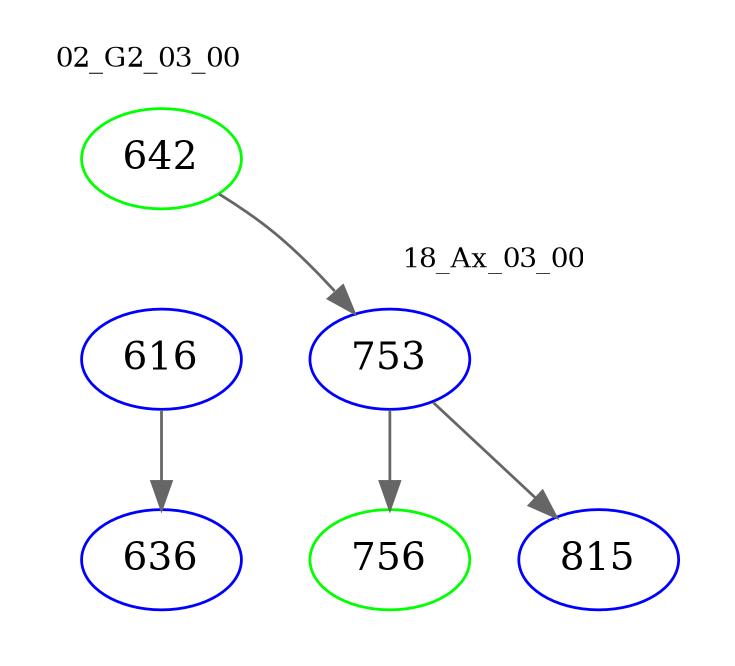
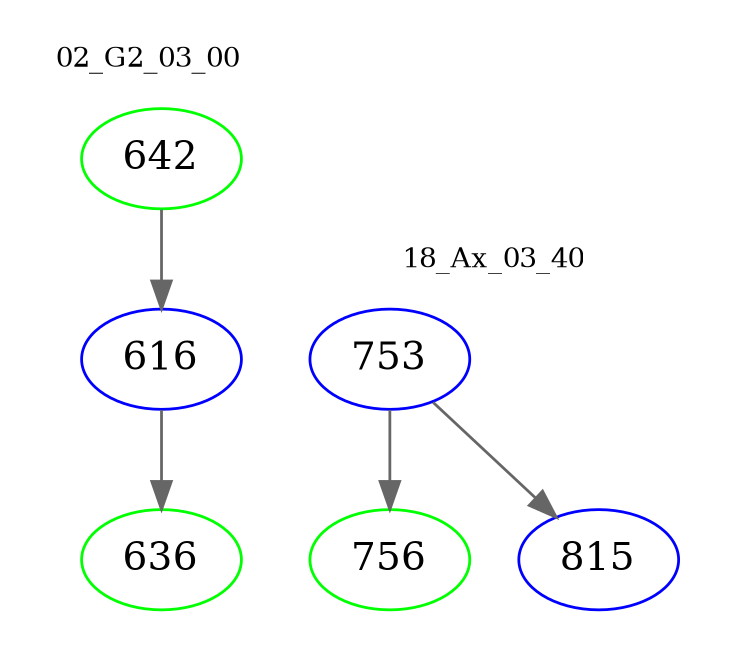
(494, 260) -> (494, 260)
(306, 261) -> (162, 245)
(162, 560) -> (162, 560)
